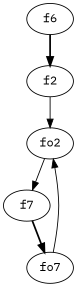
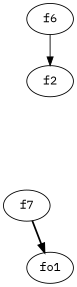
(50, 46) -> (50, 46)
(50, 143) -> none
(50, 268) -> (50, 268)
